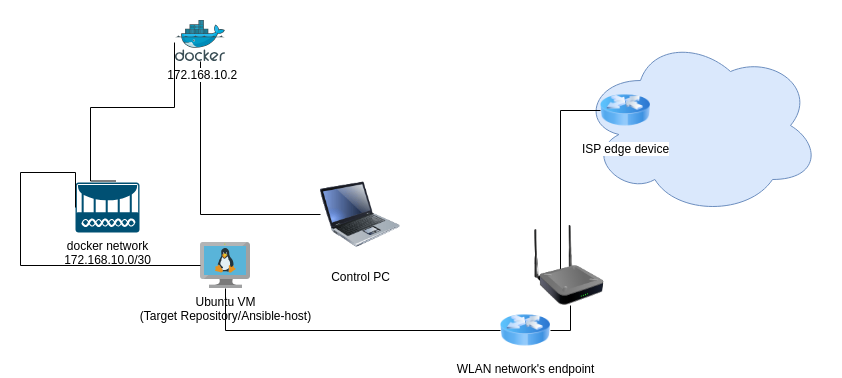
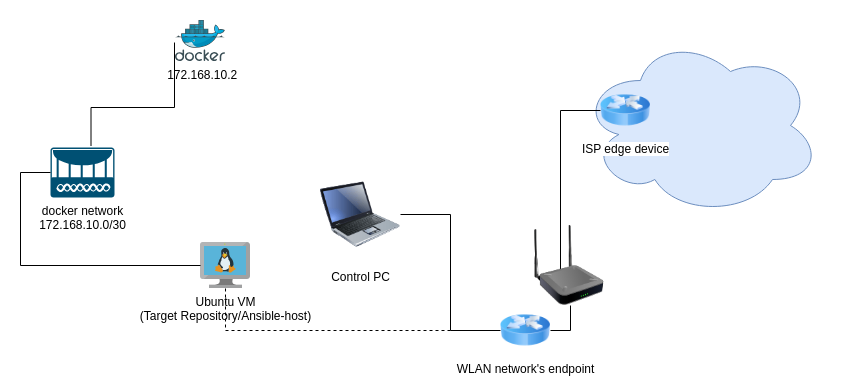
(108, 208) -> (83, 173)
(201, 208) -> (451, 247)
(317, 331) -> (317, 331)
